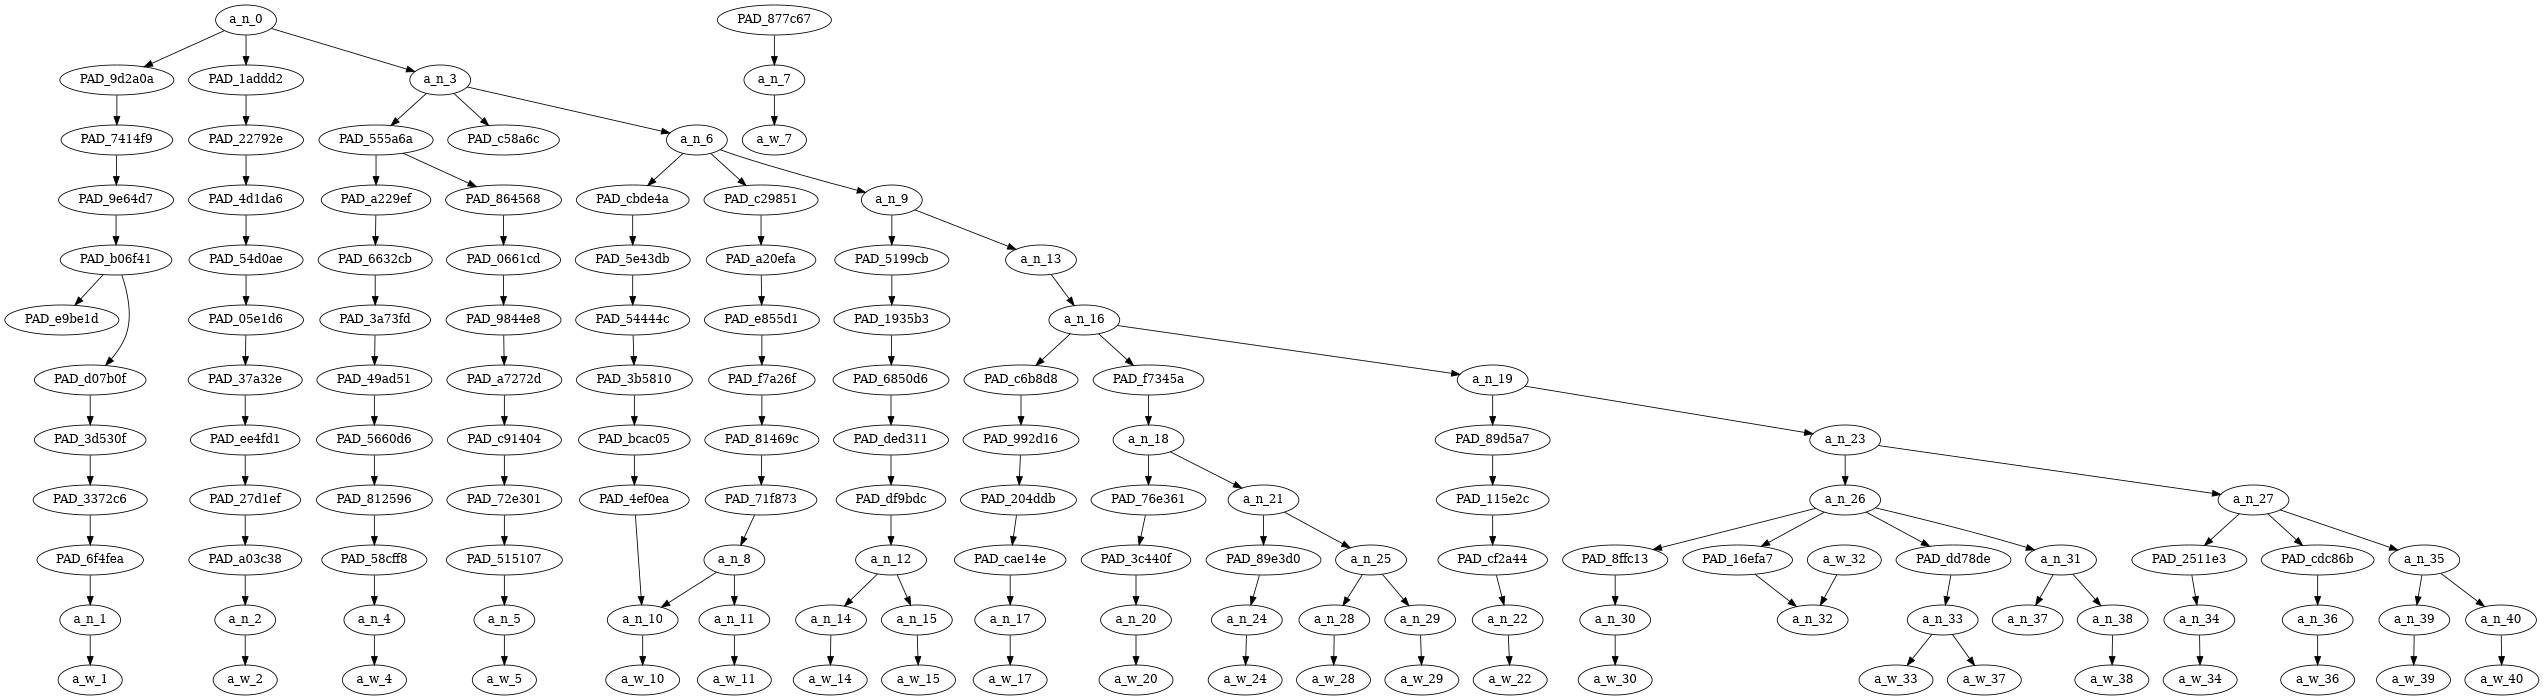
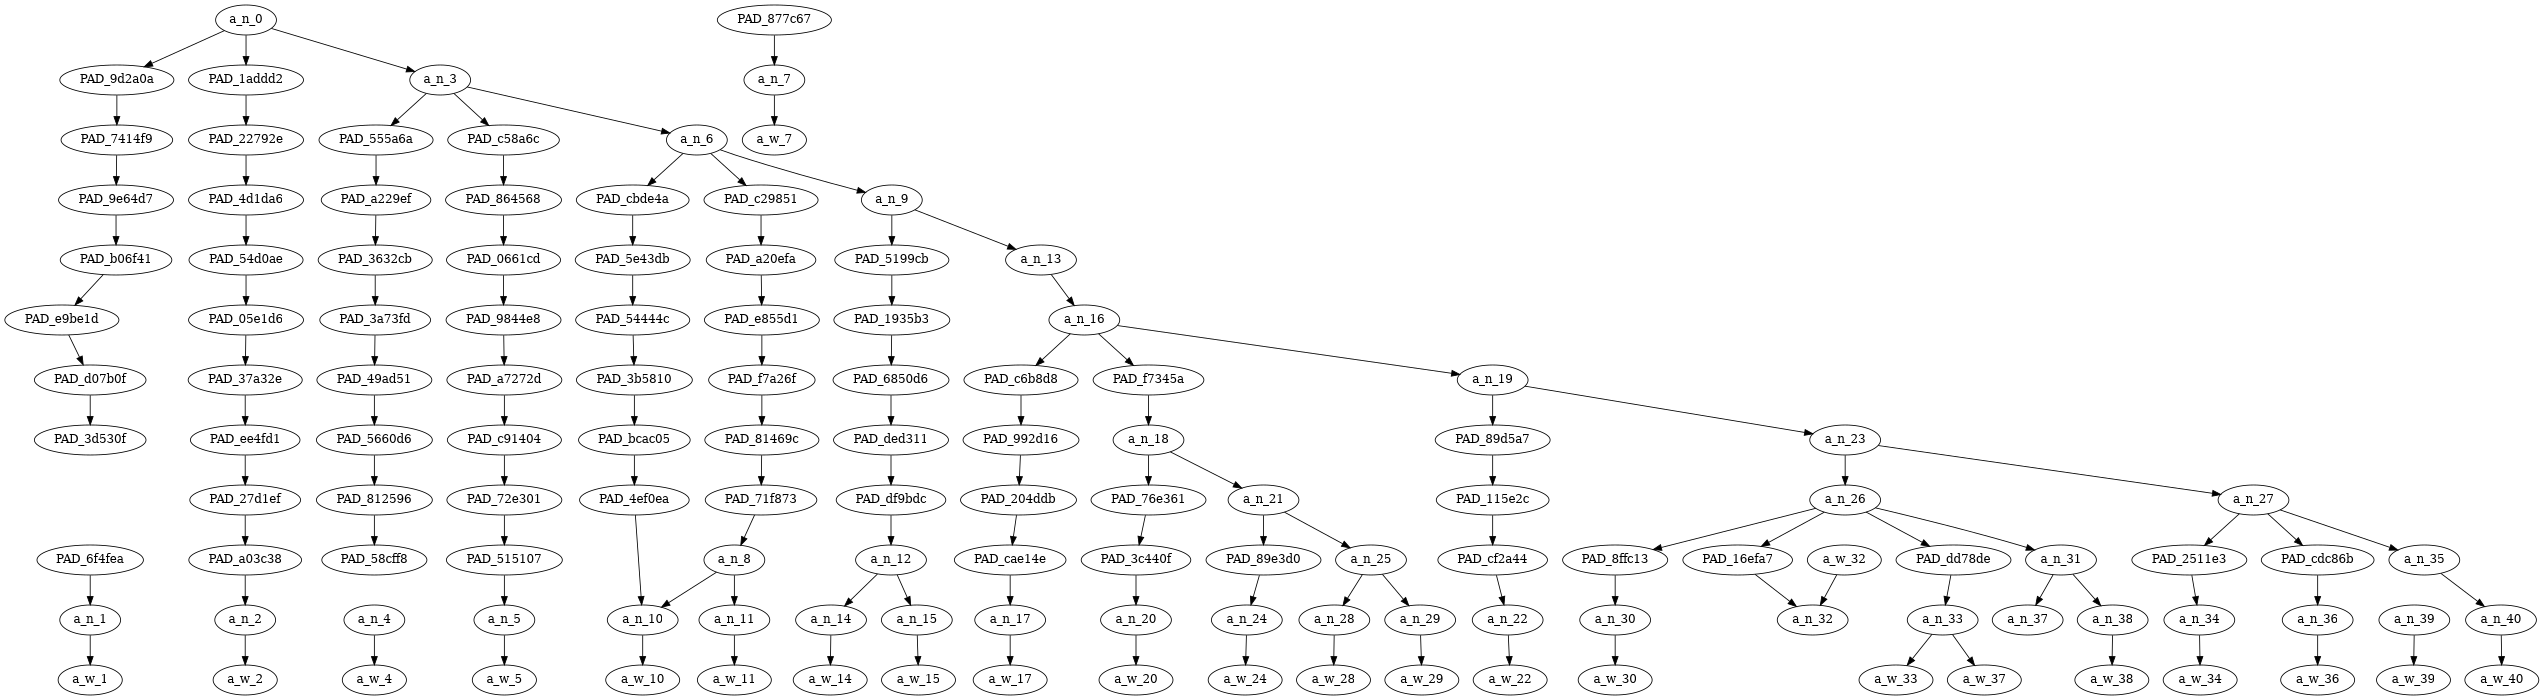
(436, 168) -> (504, 166)
(375, 260) -> (375, 260)
(129, 319) -> (74, 346)
(90, 500) -> none
(374, 586) -> none
(2420, 586) -> none
